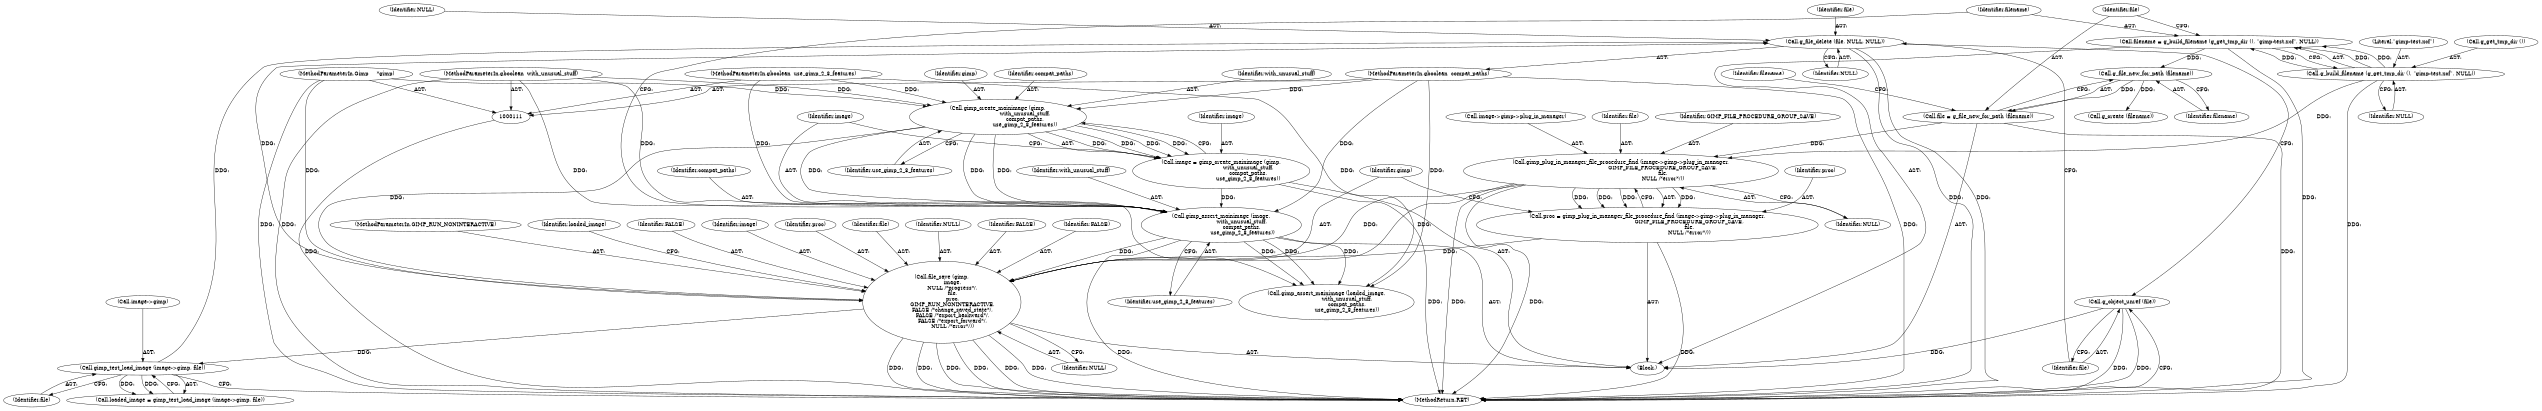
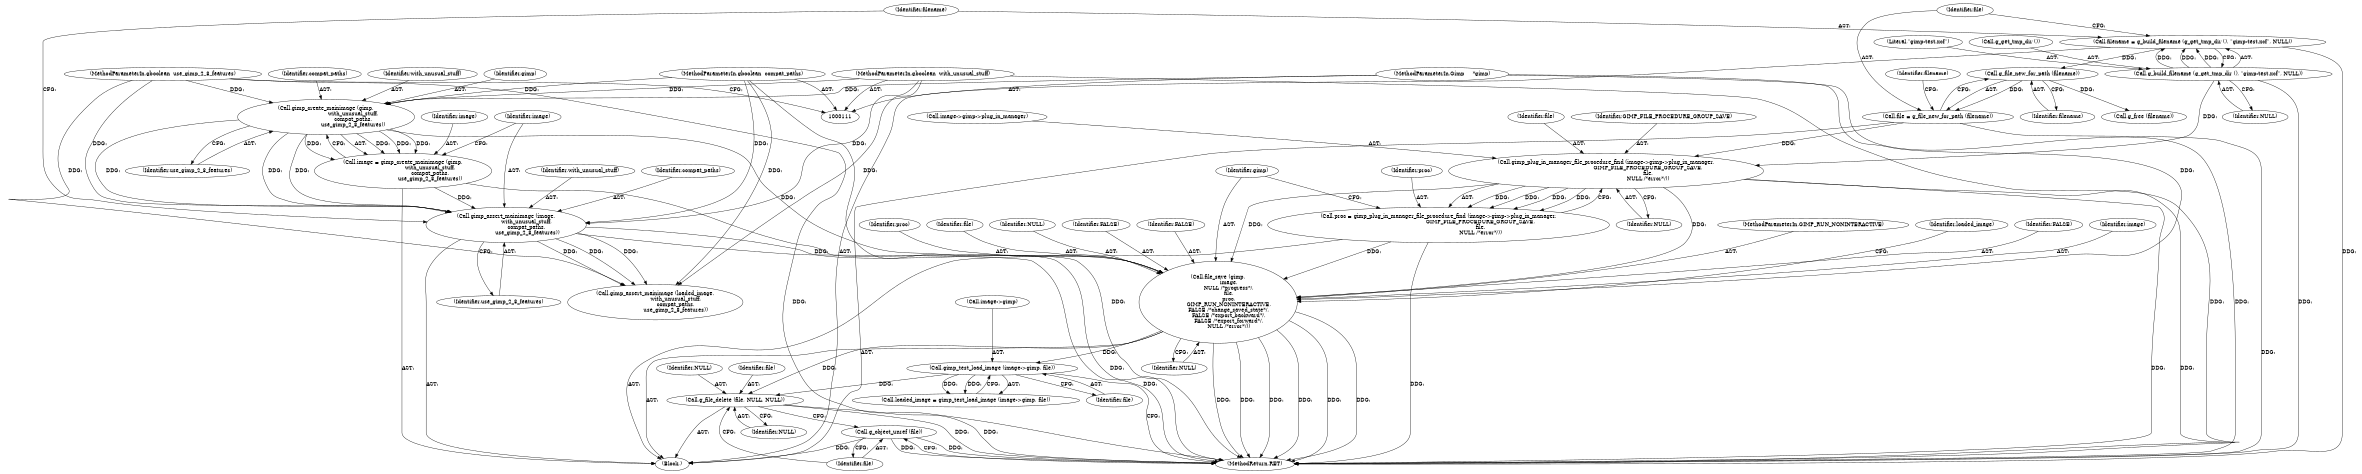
(1637, 58) -> (697, 426)
(697, 90) -> (737, 90)
(2121, 117) -> (2144, 117)
(703, 383) -> (841, 184)
